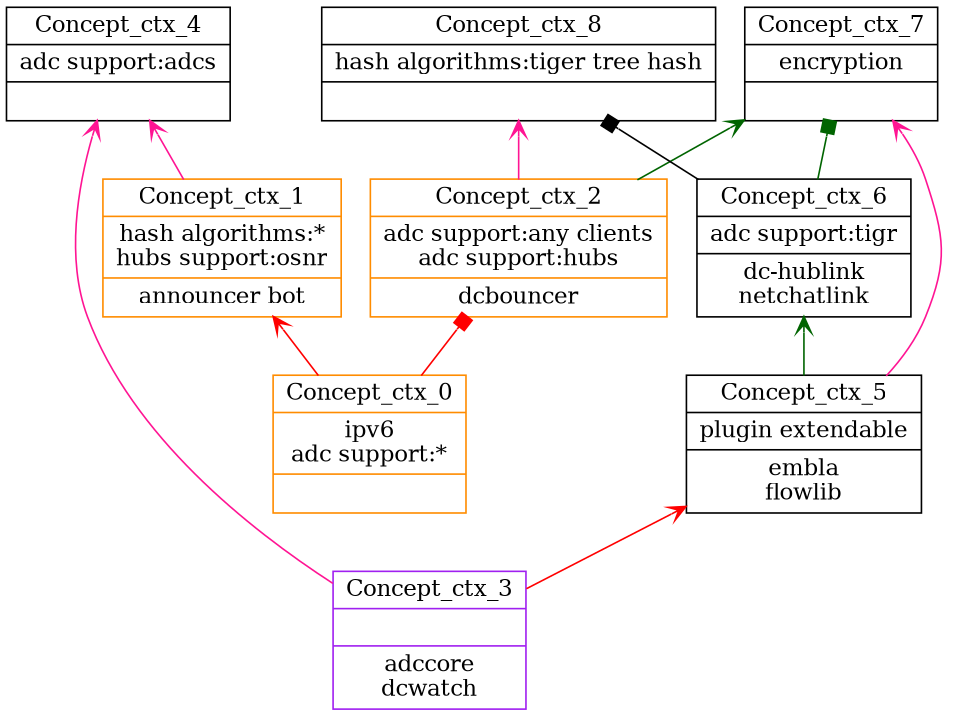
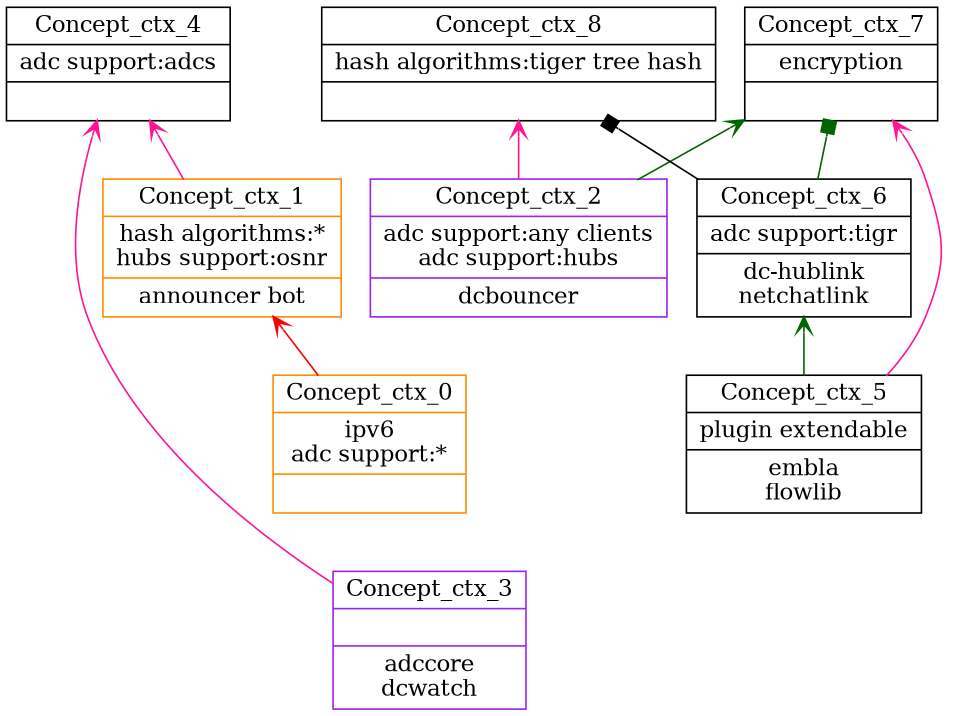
(519, 248) -> (519, 248)
(439, 353) -> none
(599, 551) -> none
